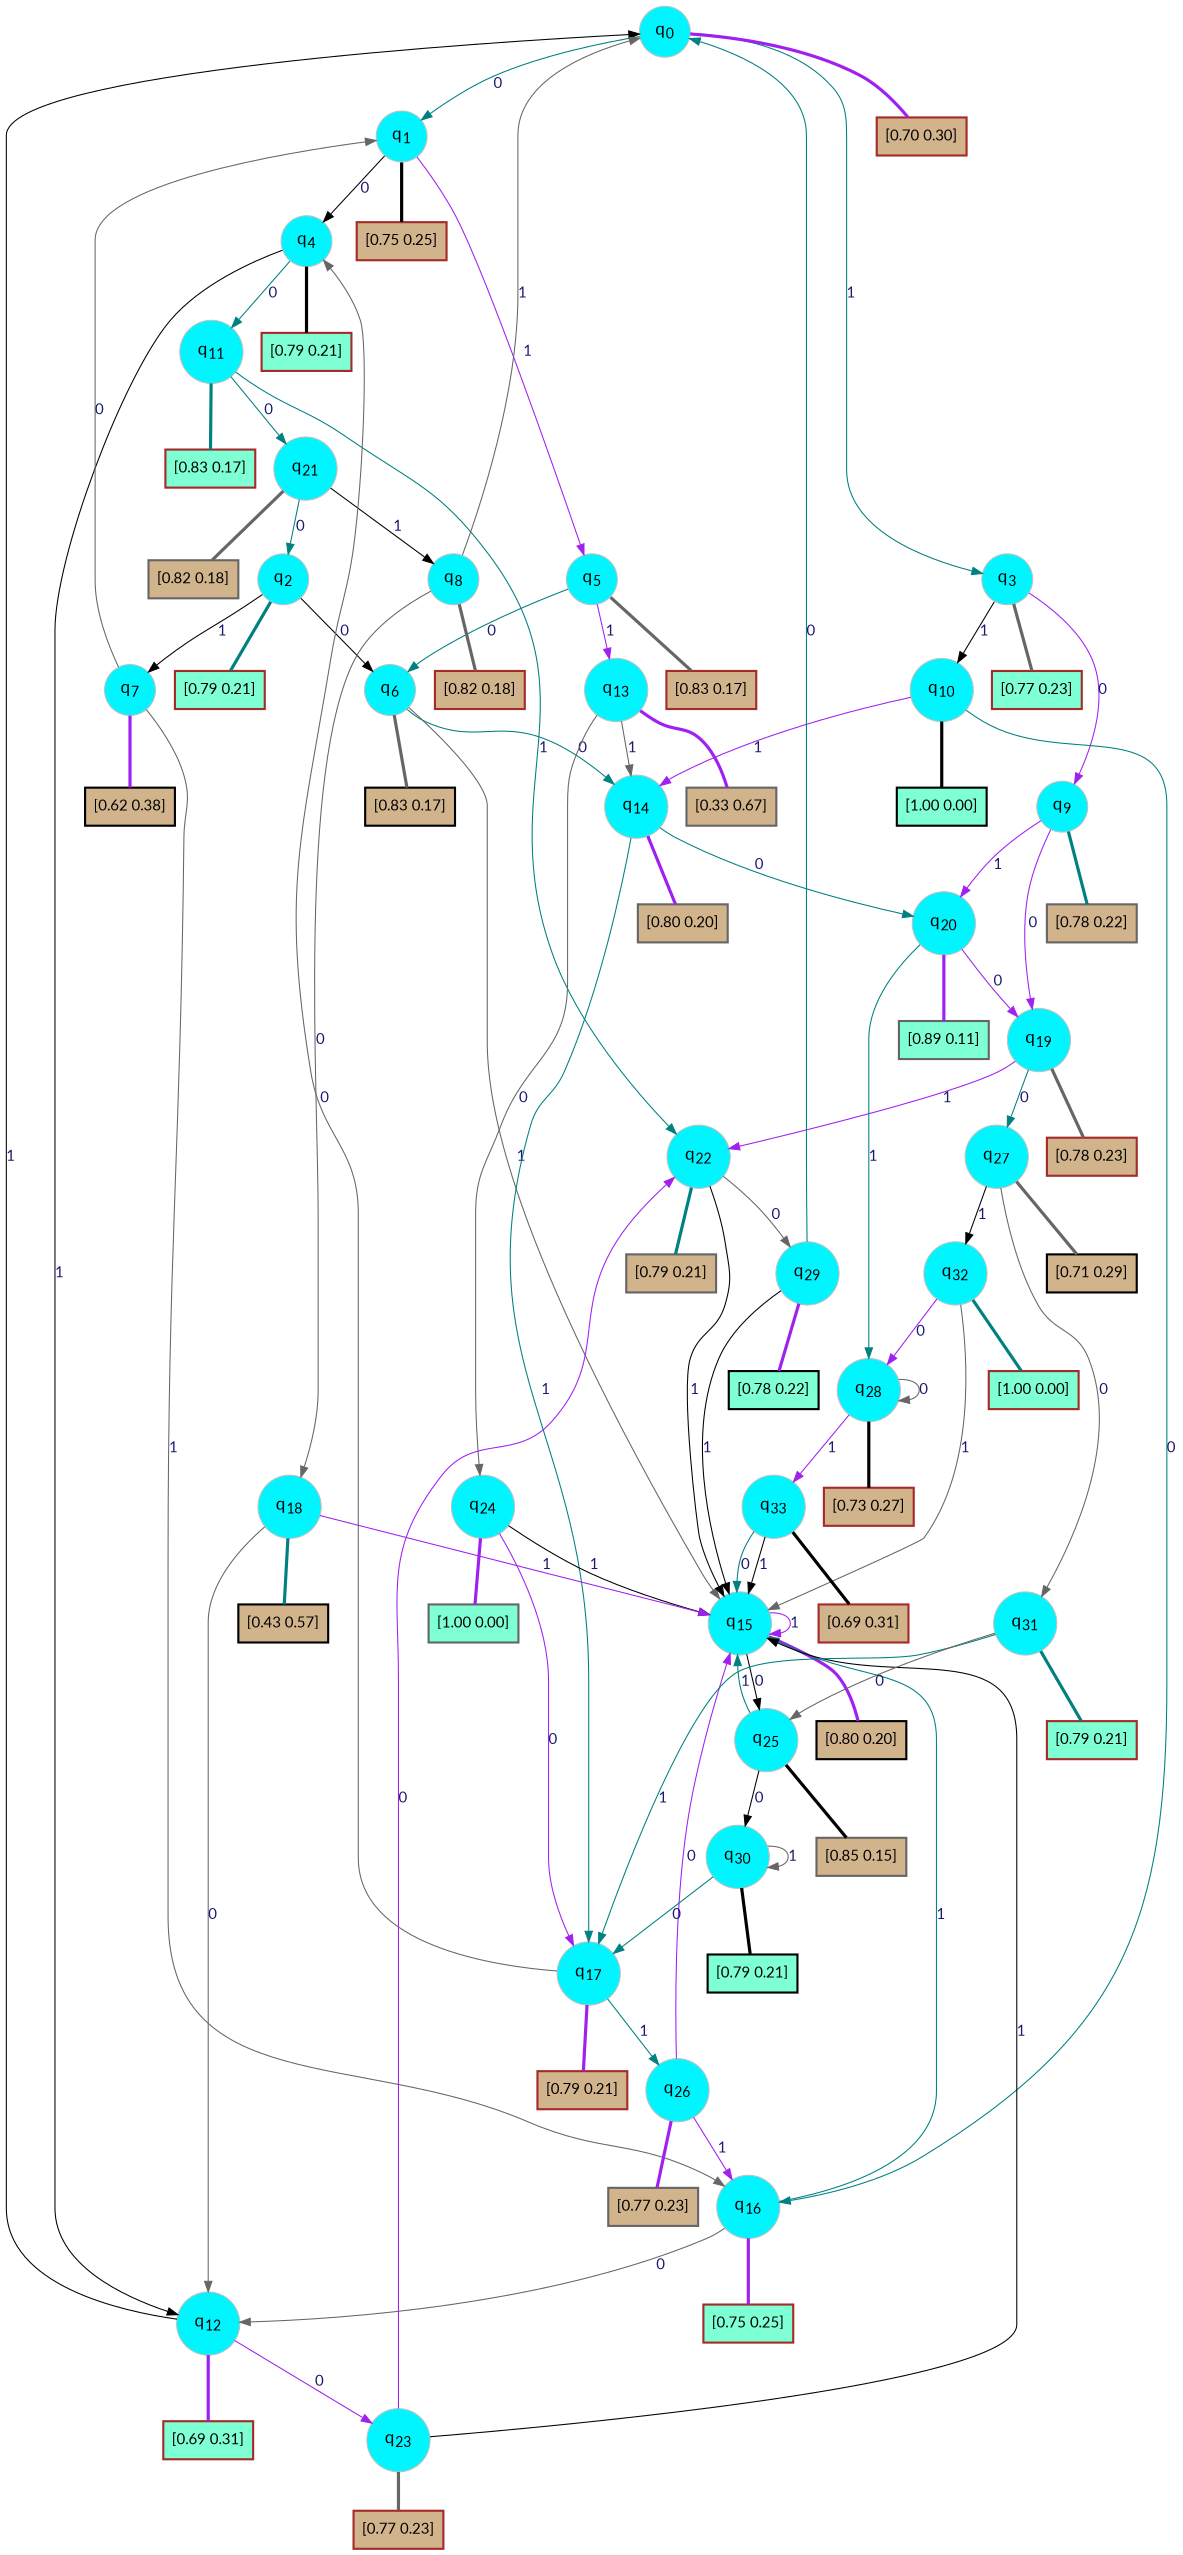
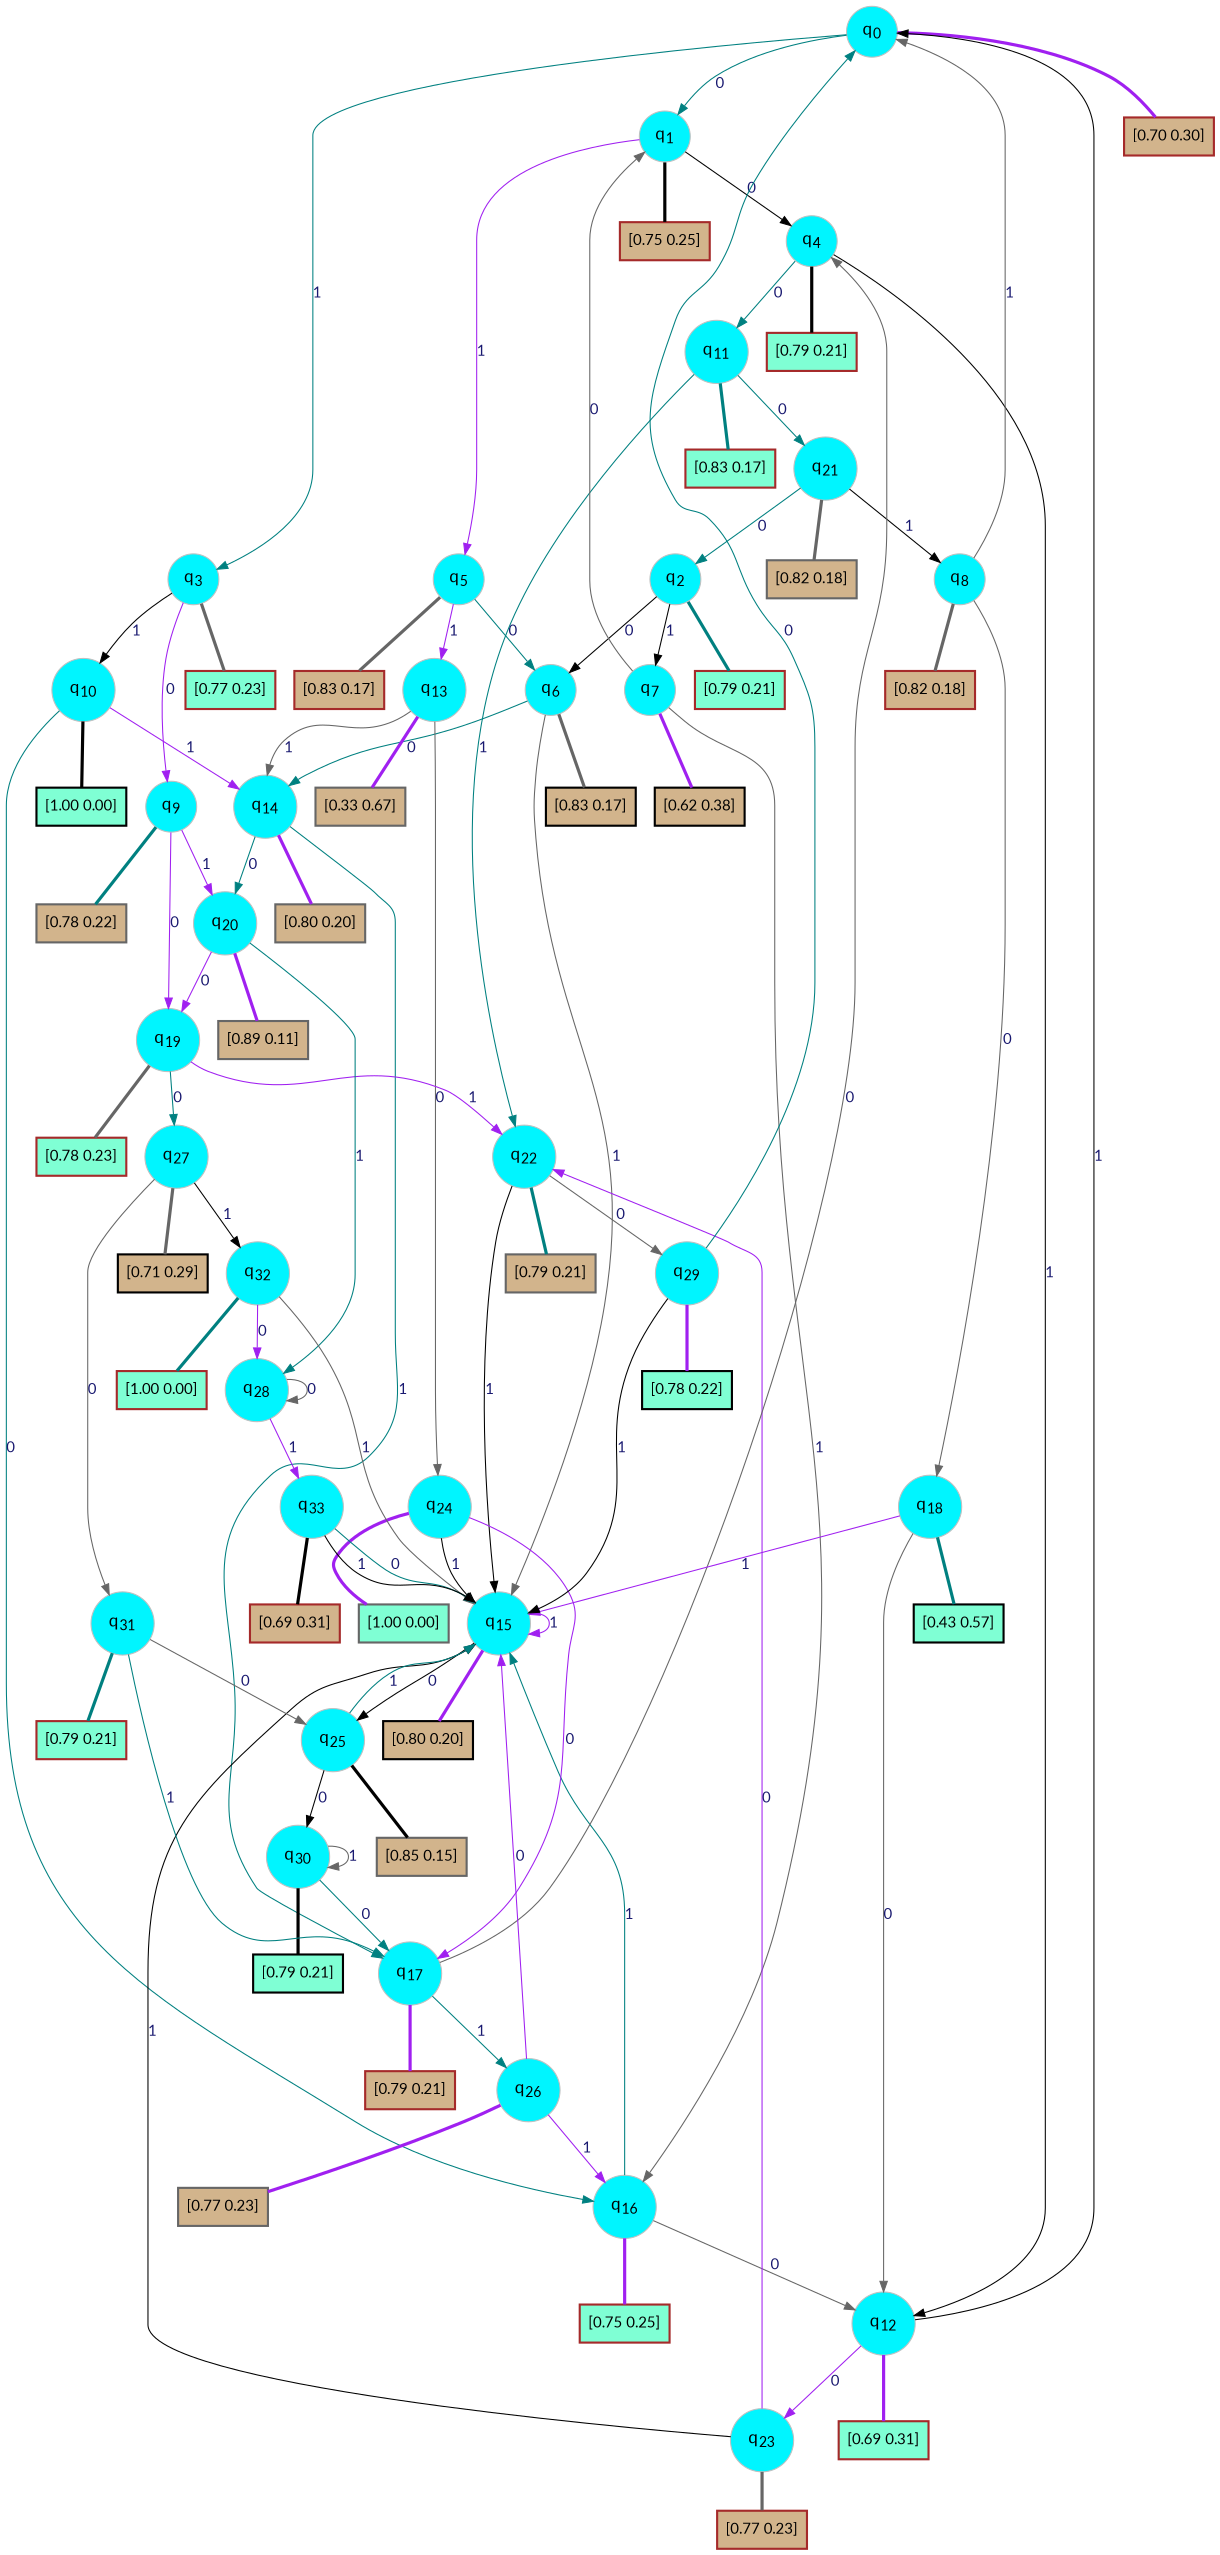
(944, 1040) -> (263, 1040)
(1092, 1157) -> (81, 1157)
(869, 1507) -> none
(283, 1623) -> (959, 1623)
